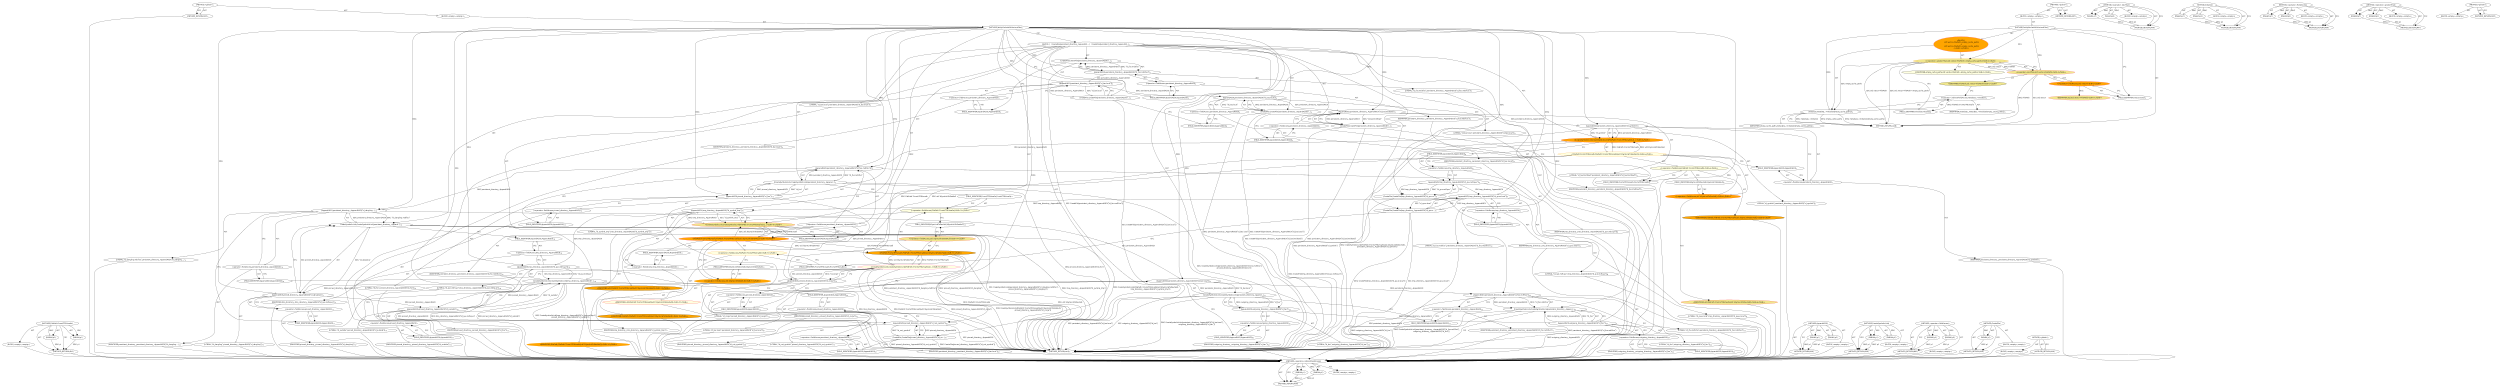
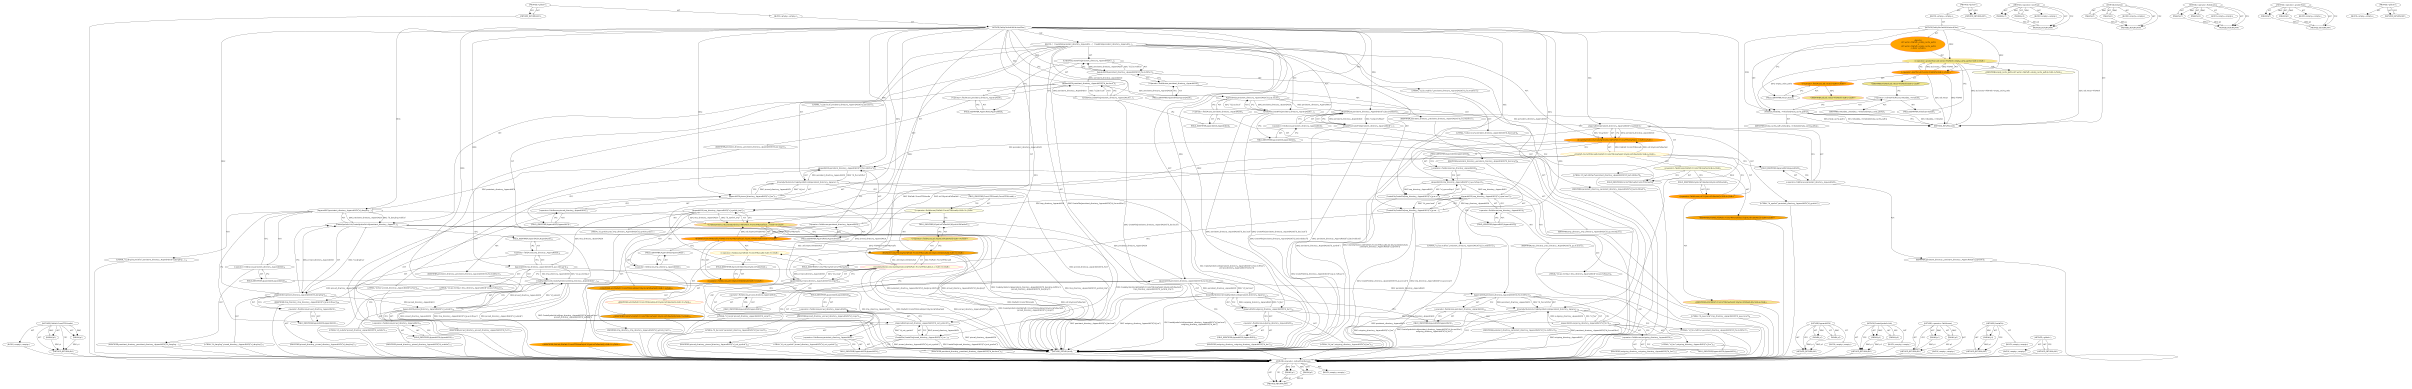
(2041, 72) -> (1926, 72)
(2054, 79) -> none
(1961, 105) -> (1913, 105)
